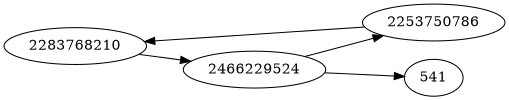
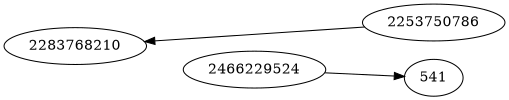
(339, 47) -> none
(160, 57) -> none
